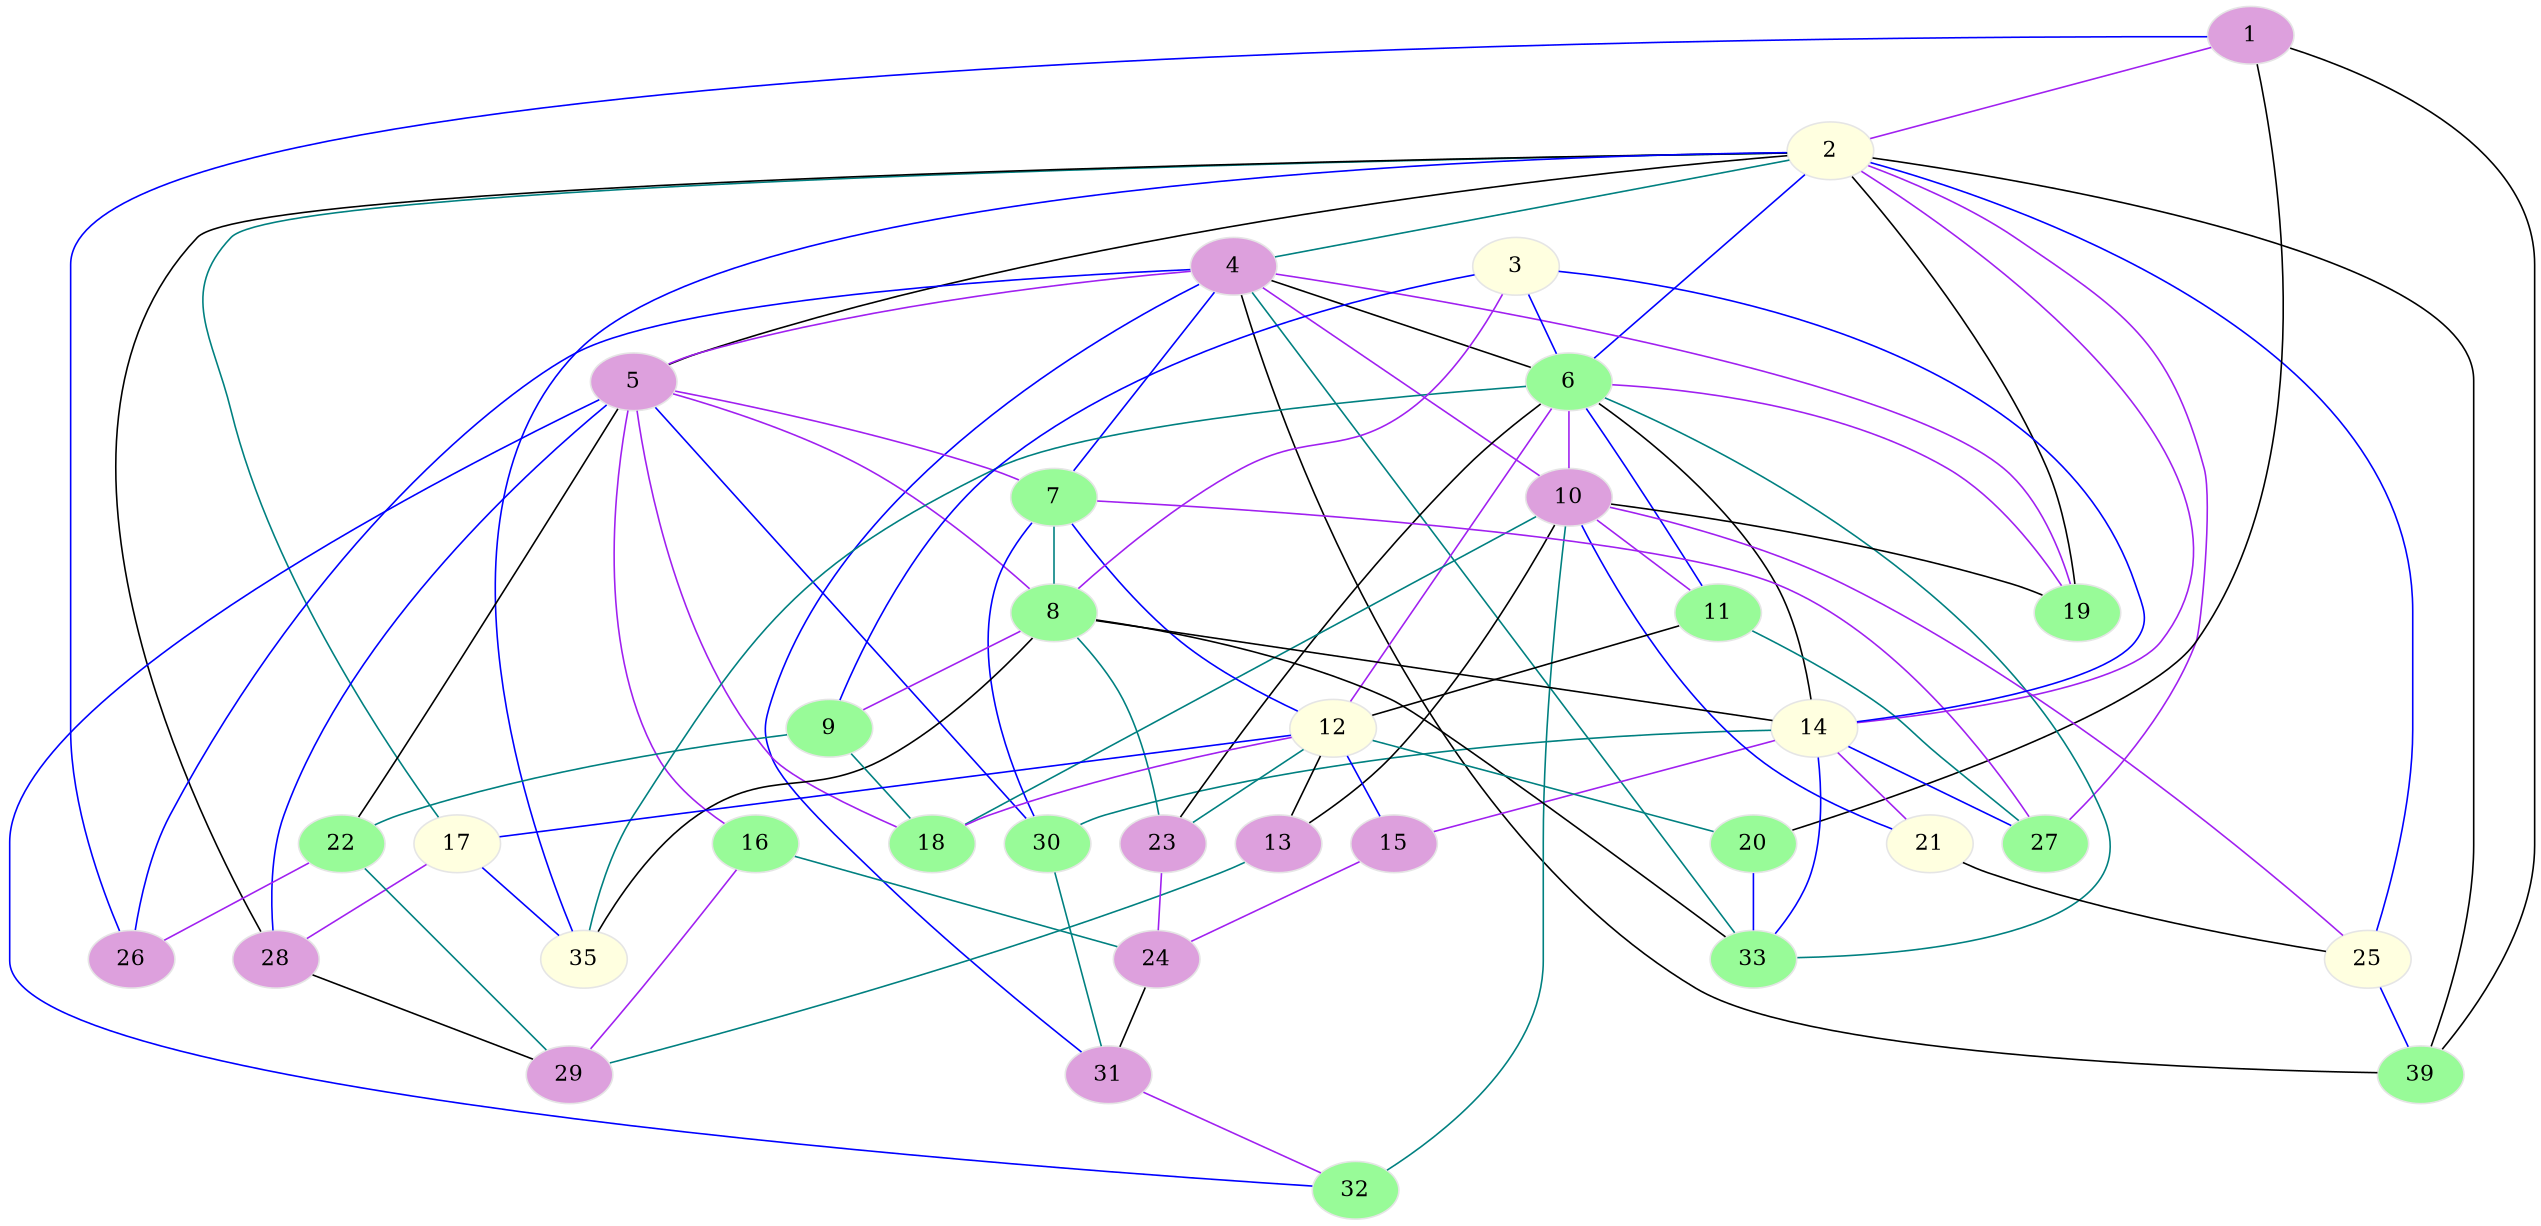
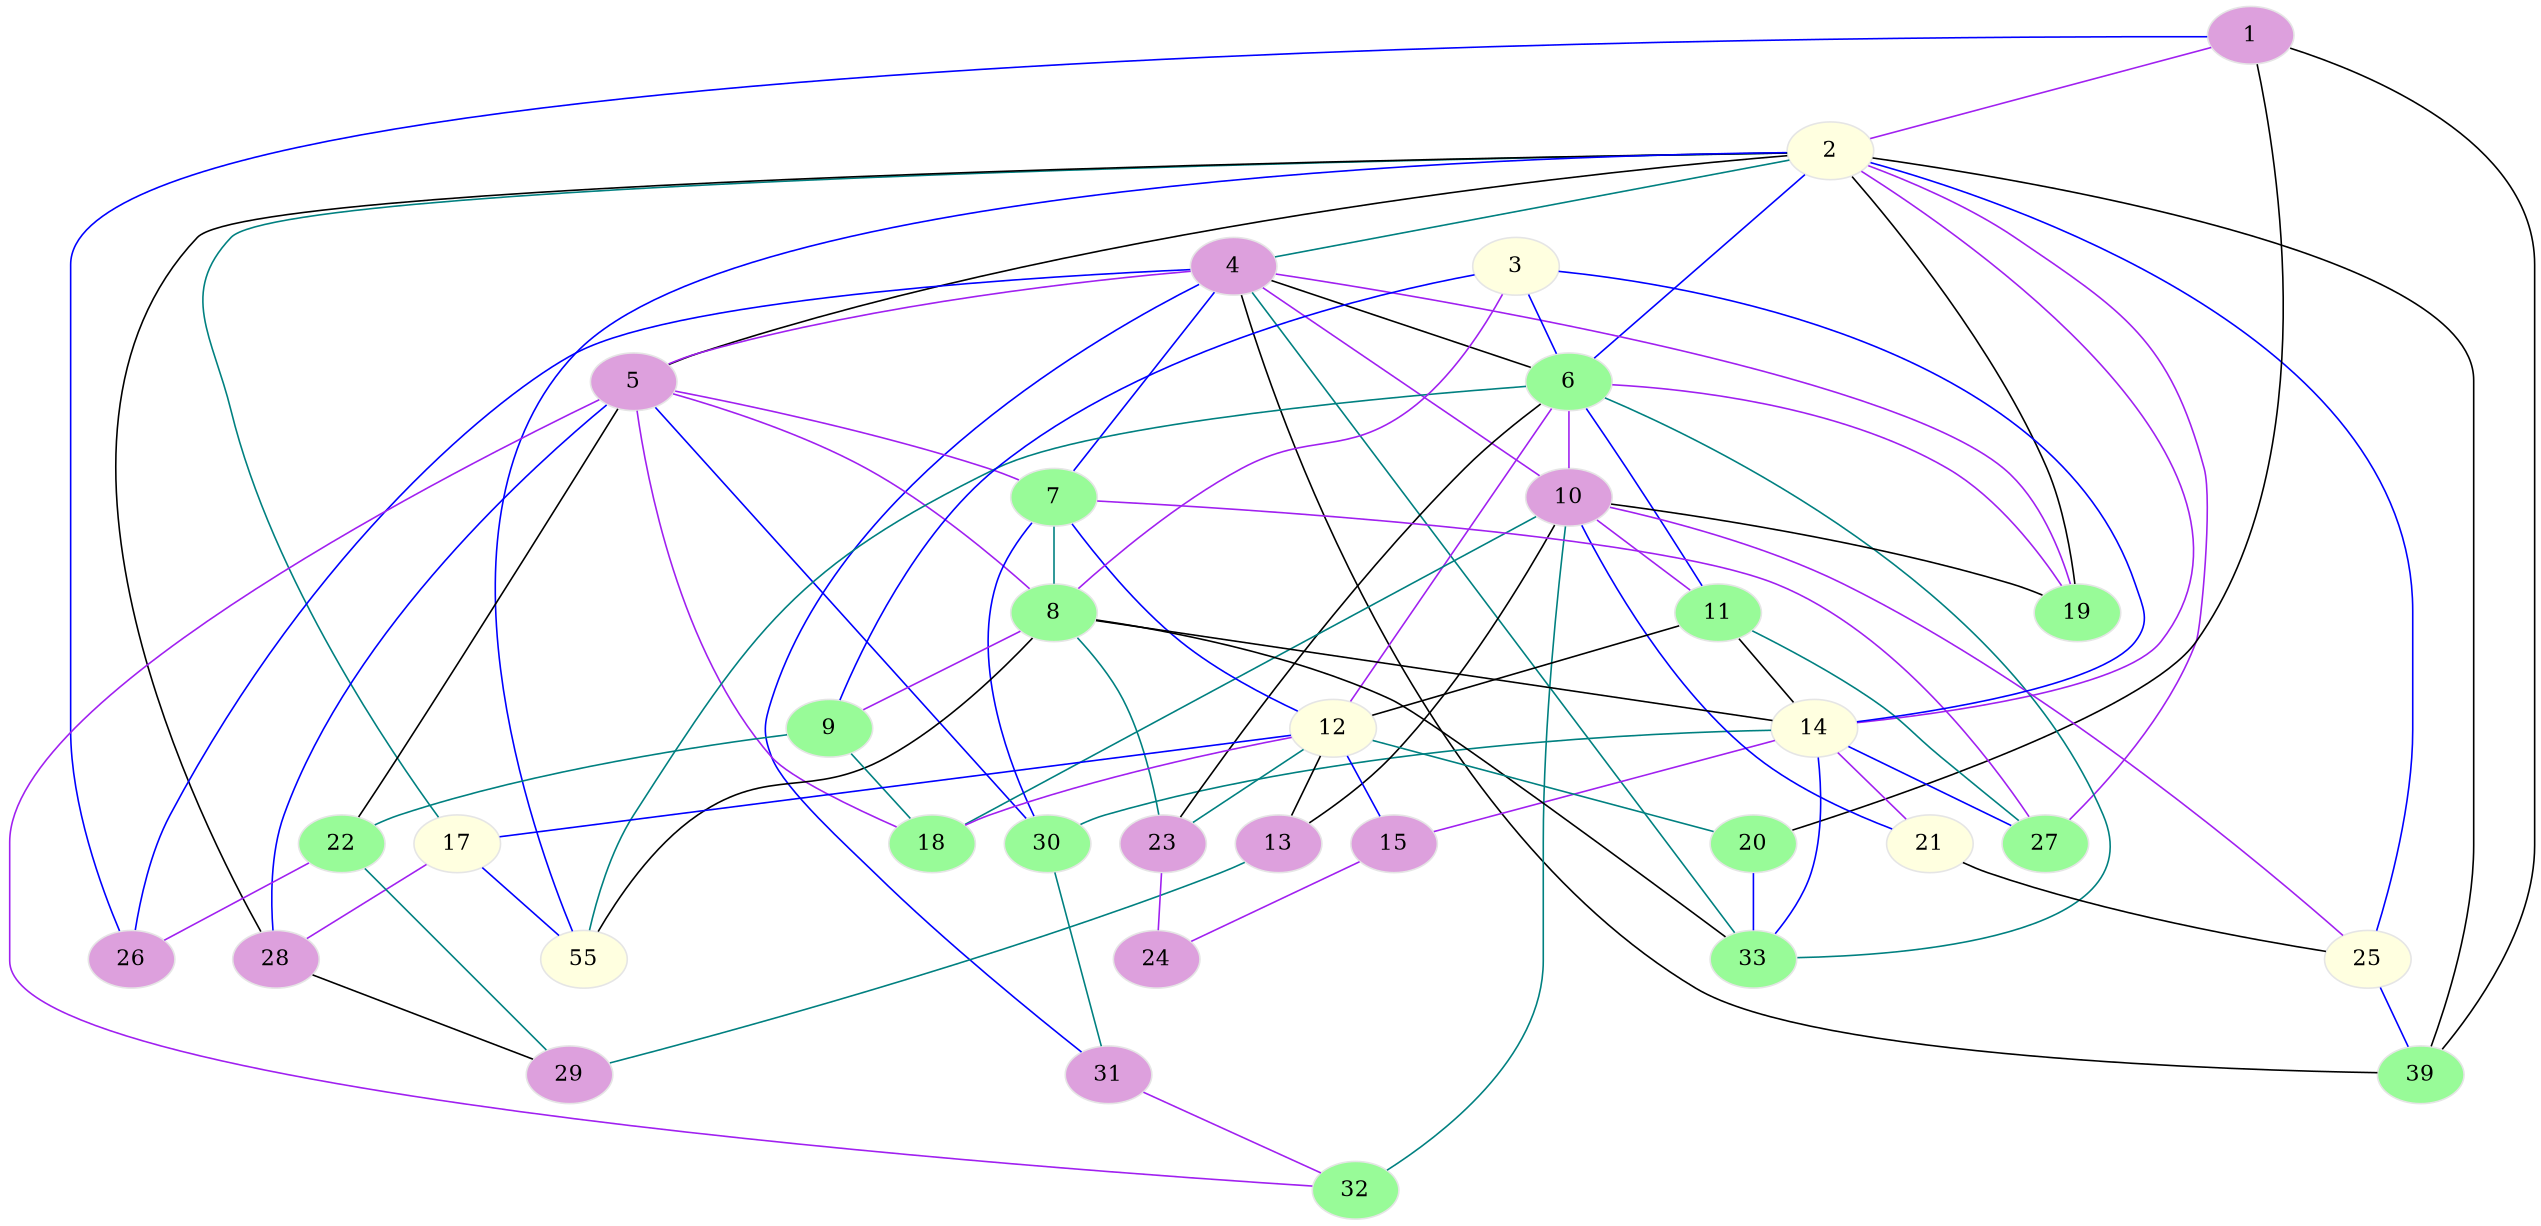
(1719, 508) -> (1766, 671)
(756, 844) -> none
(584, 959) -> (584, 959)
(1133, 1017) -> none
(215, 1058) -> (215, 1058)
